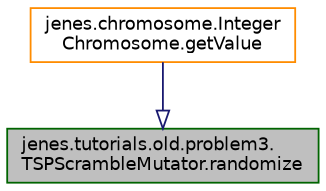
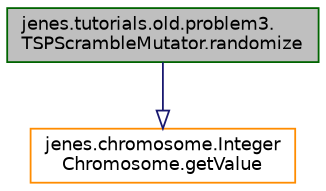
(163, 86) -> (163, 86)
